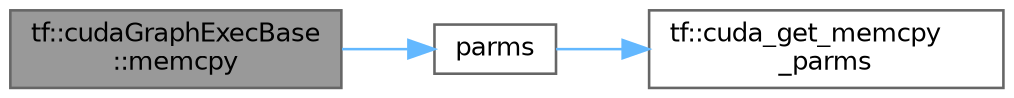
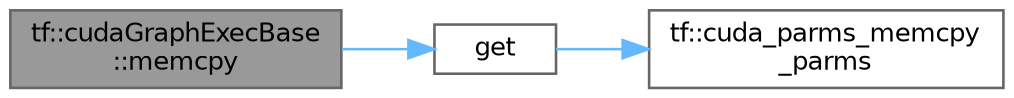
(495, 49) -> (495, 49)
(826, 49) -> (826, 49)
